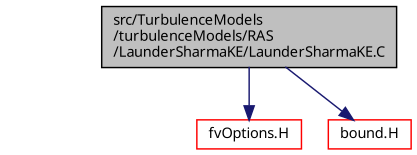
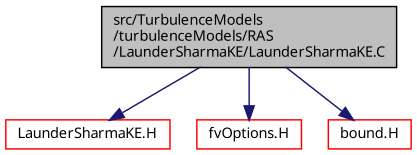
none -> (88, 134)
